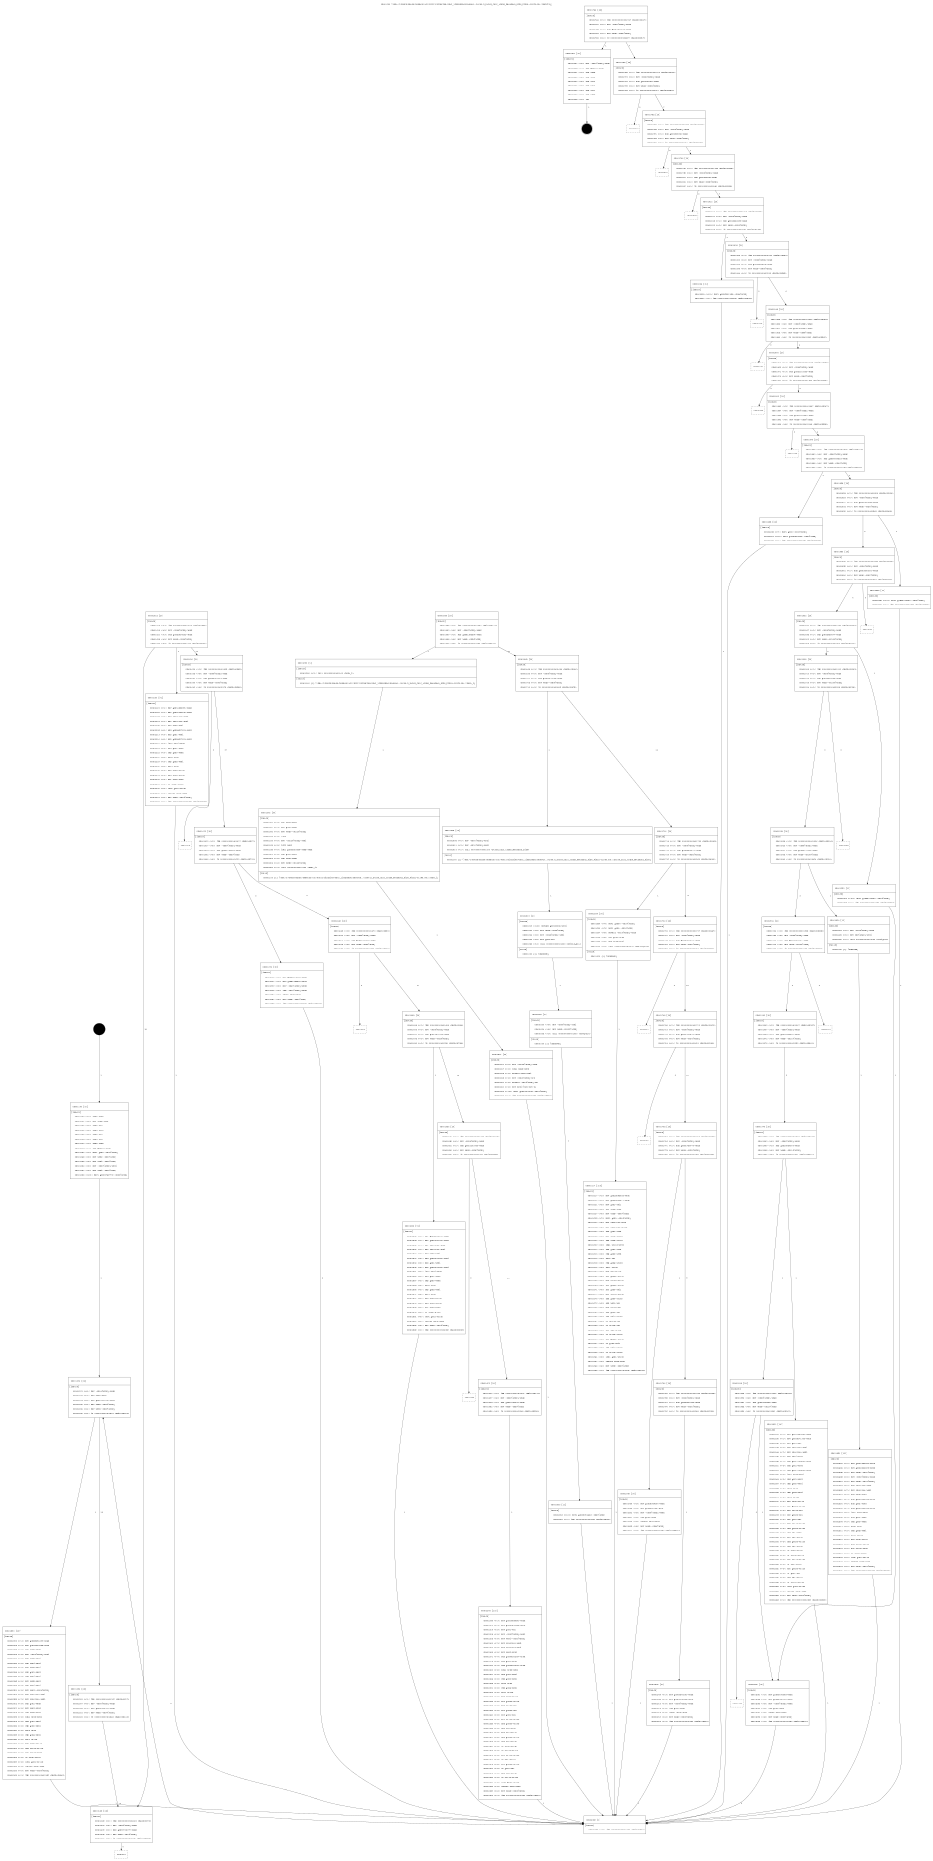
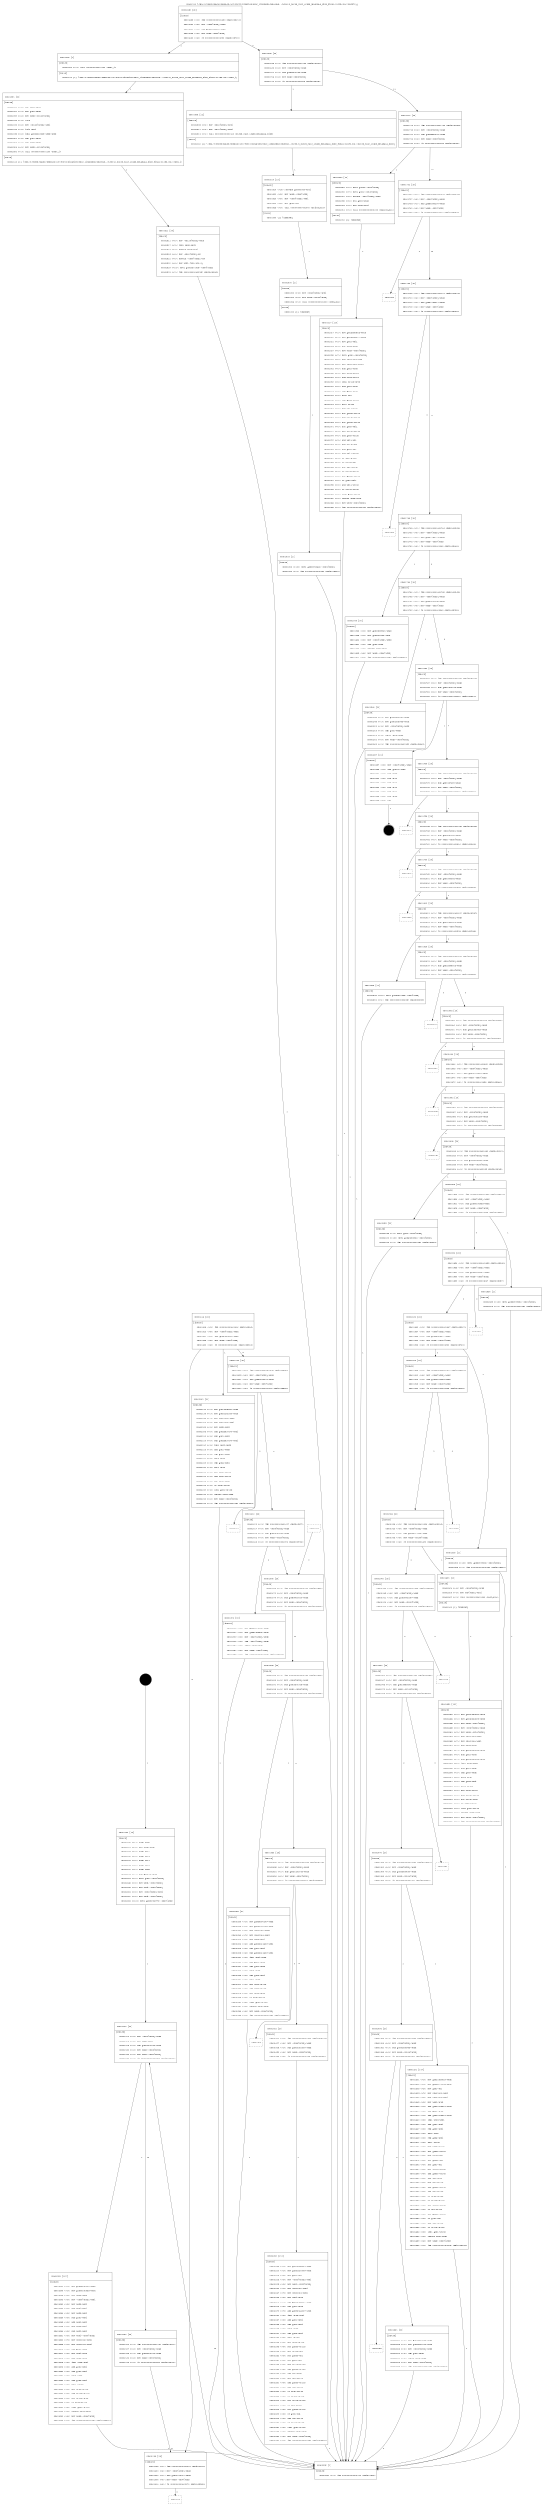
none -> (438, 639)
(360, 988) -> (306, 1553)
(894, 1337) -> (504, 2063)
none -> (442, 1867)
